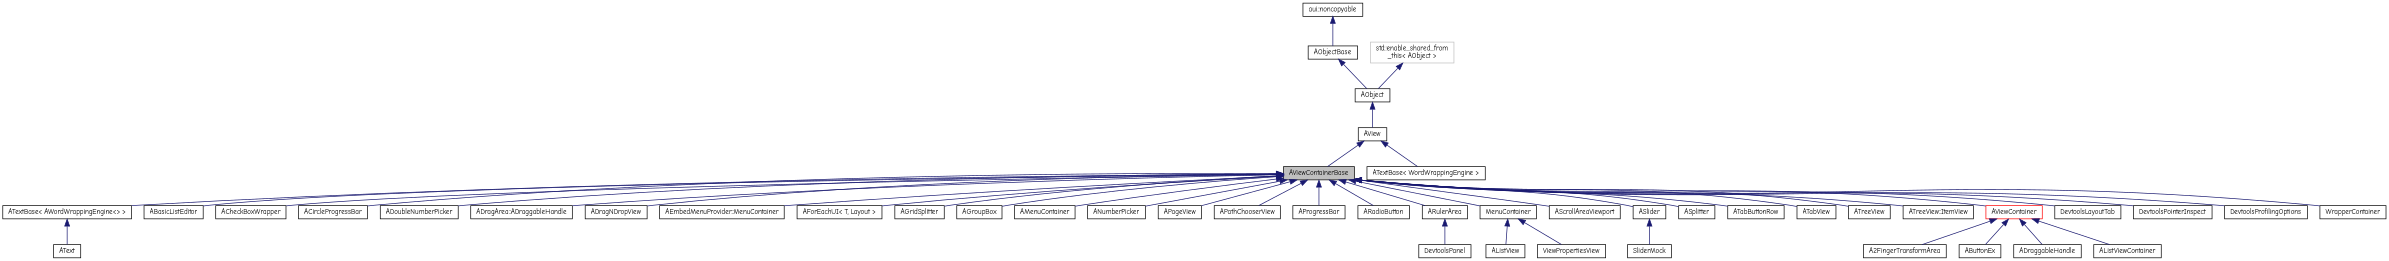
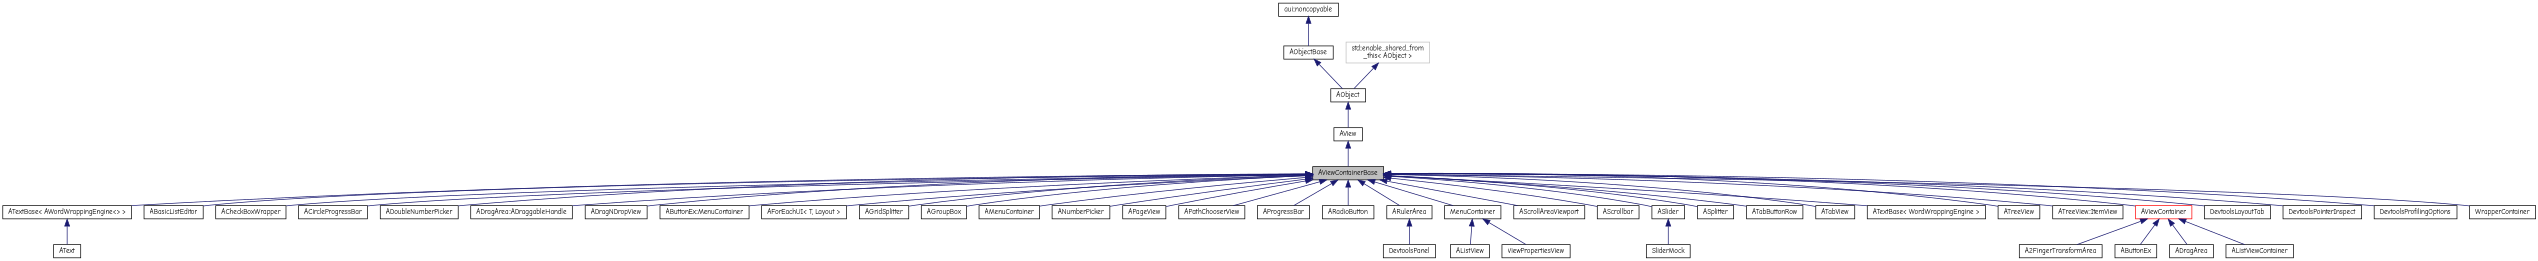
(1402, 156) -> (1629, 189)
(722, 212) -> (705, 212)
none -> (1618, 212)
(2047, 251) -> (2192, 251)
